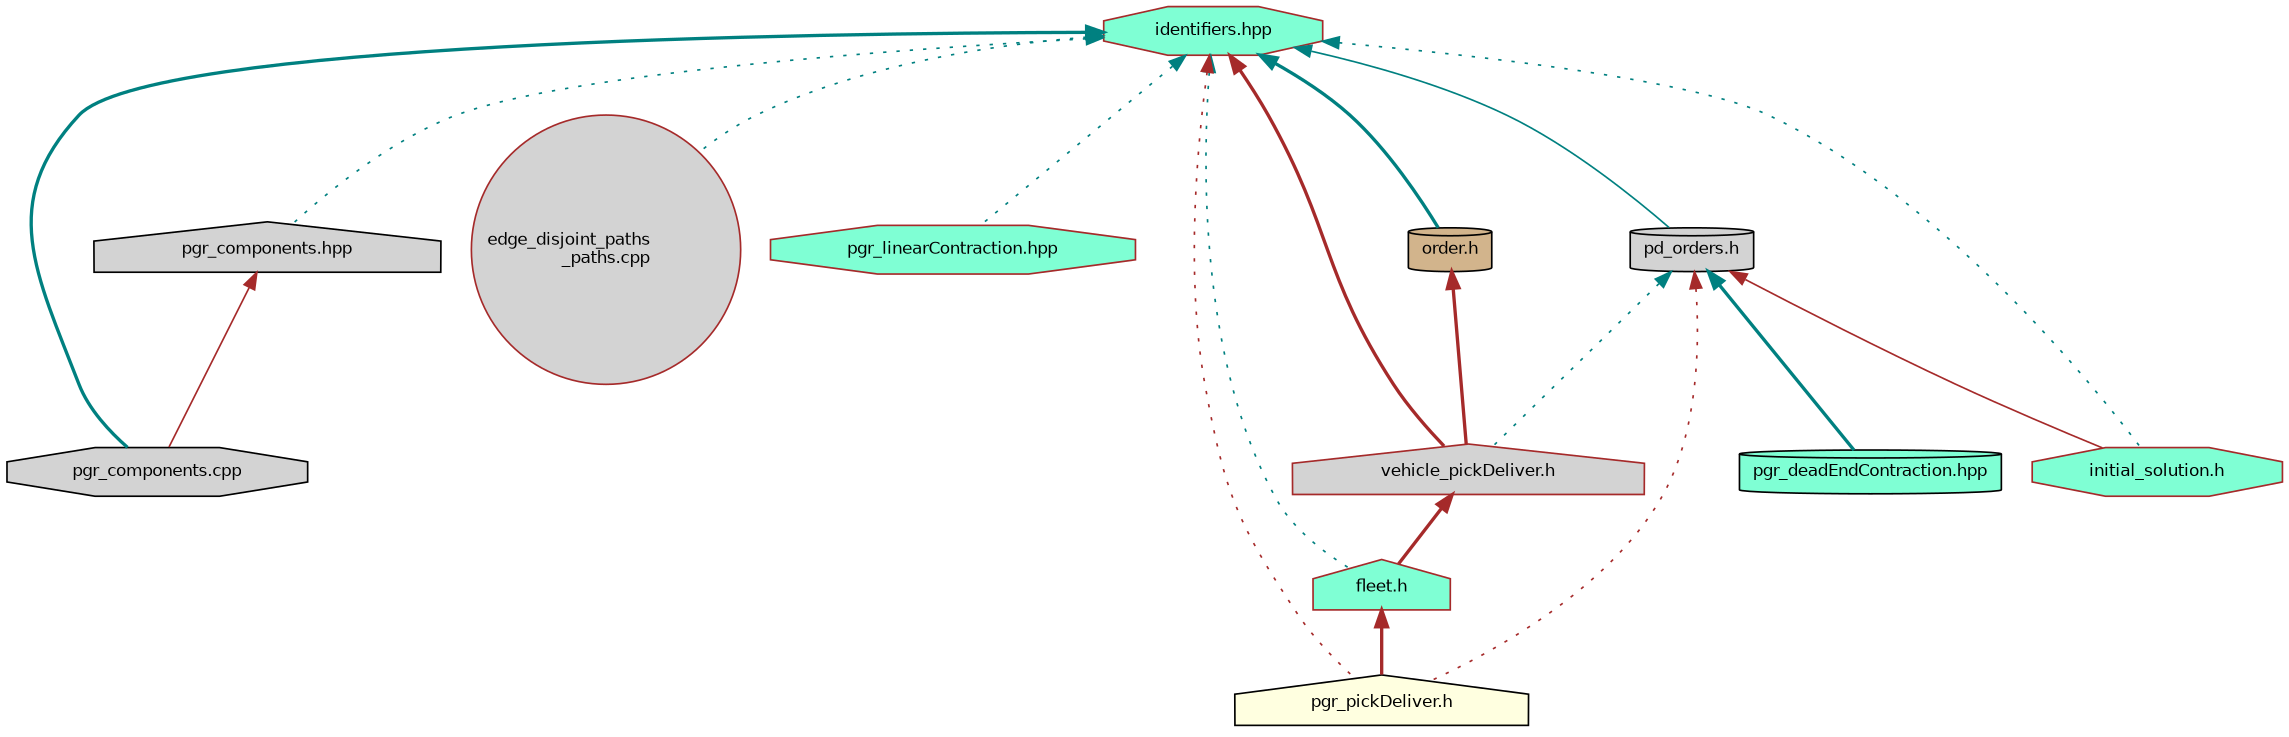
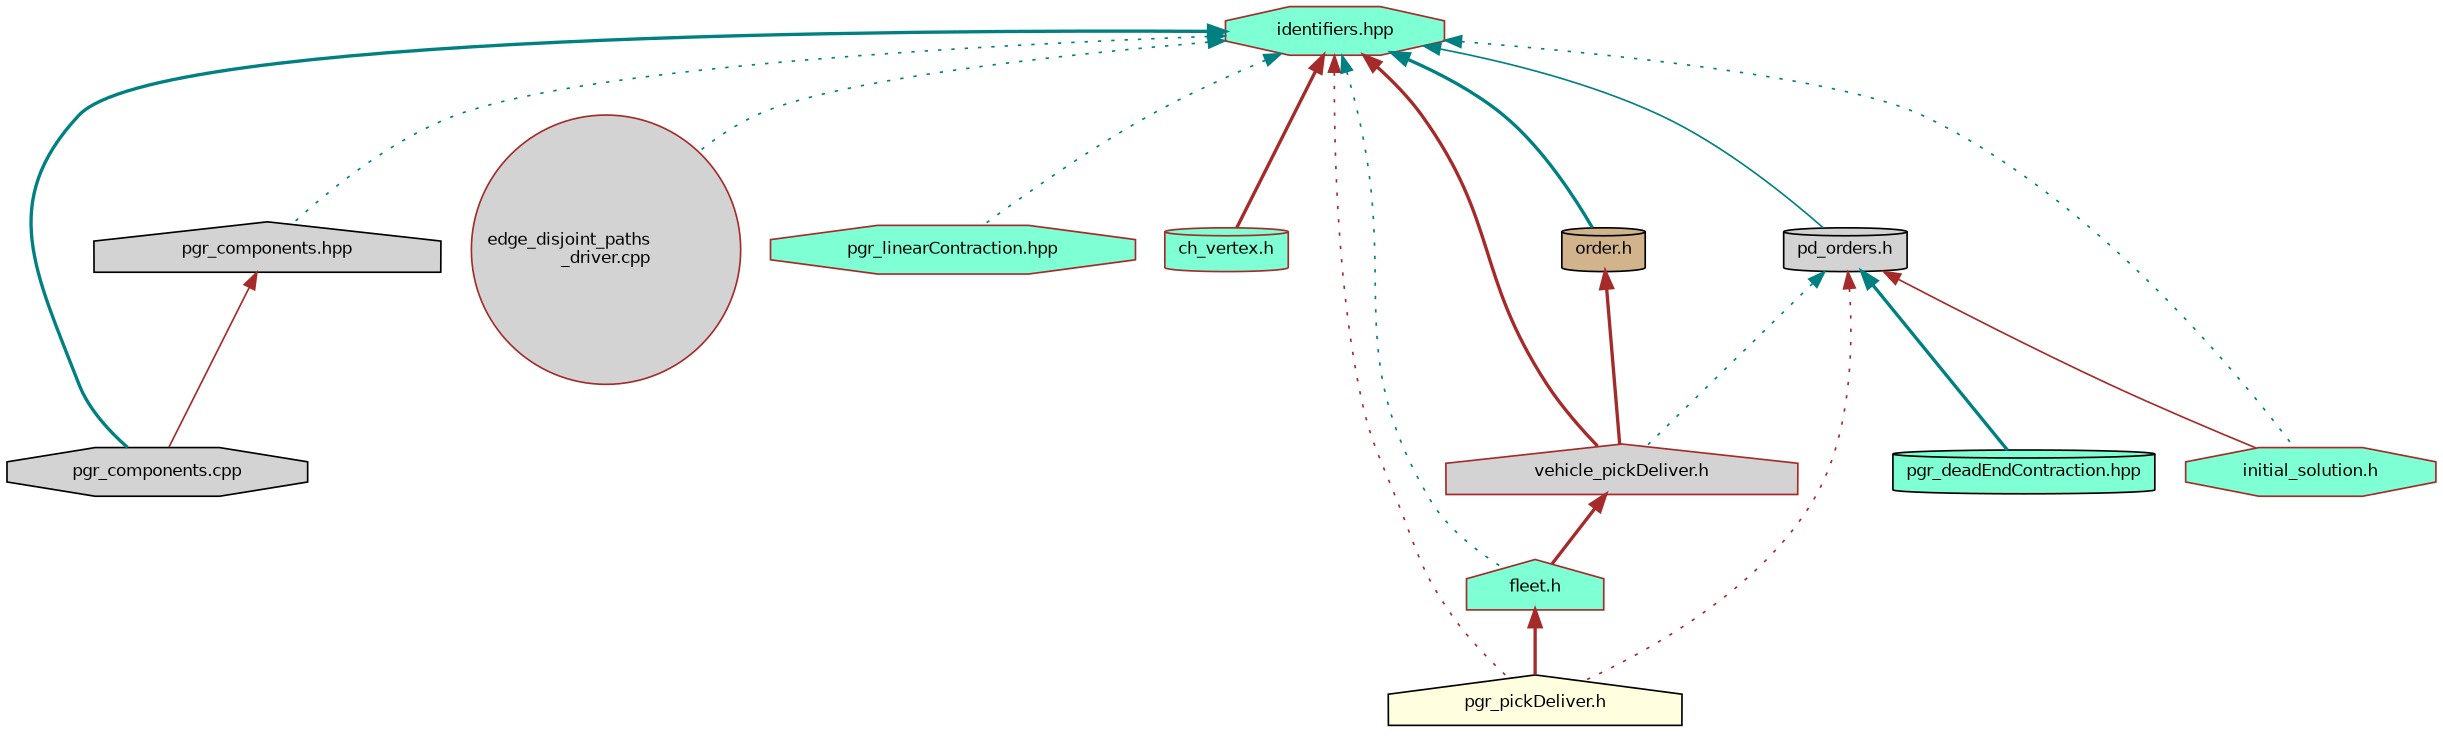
(606, 250) -> (606, 250)
none -> (1227, 250)
